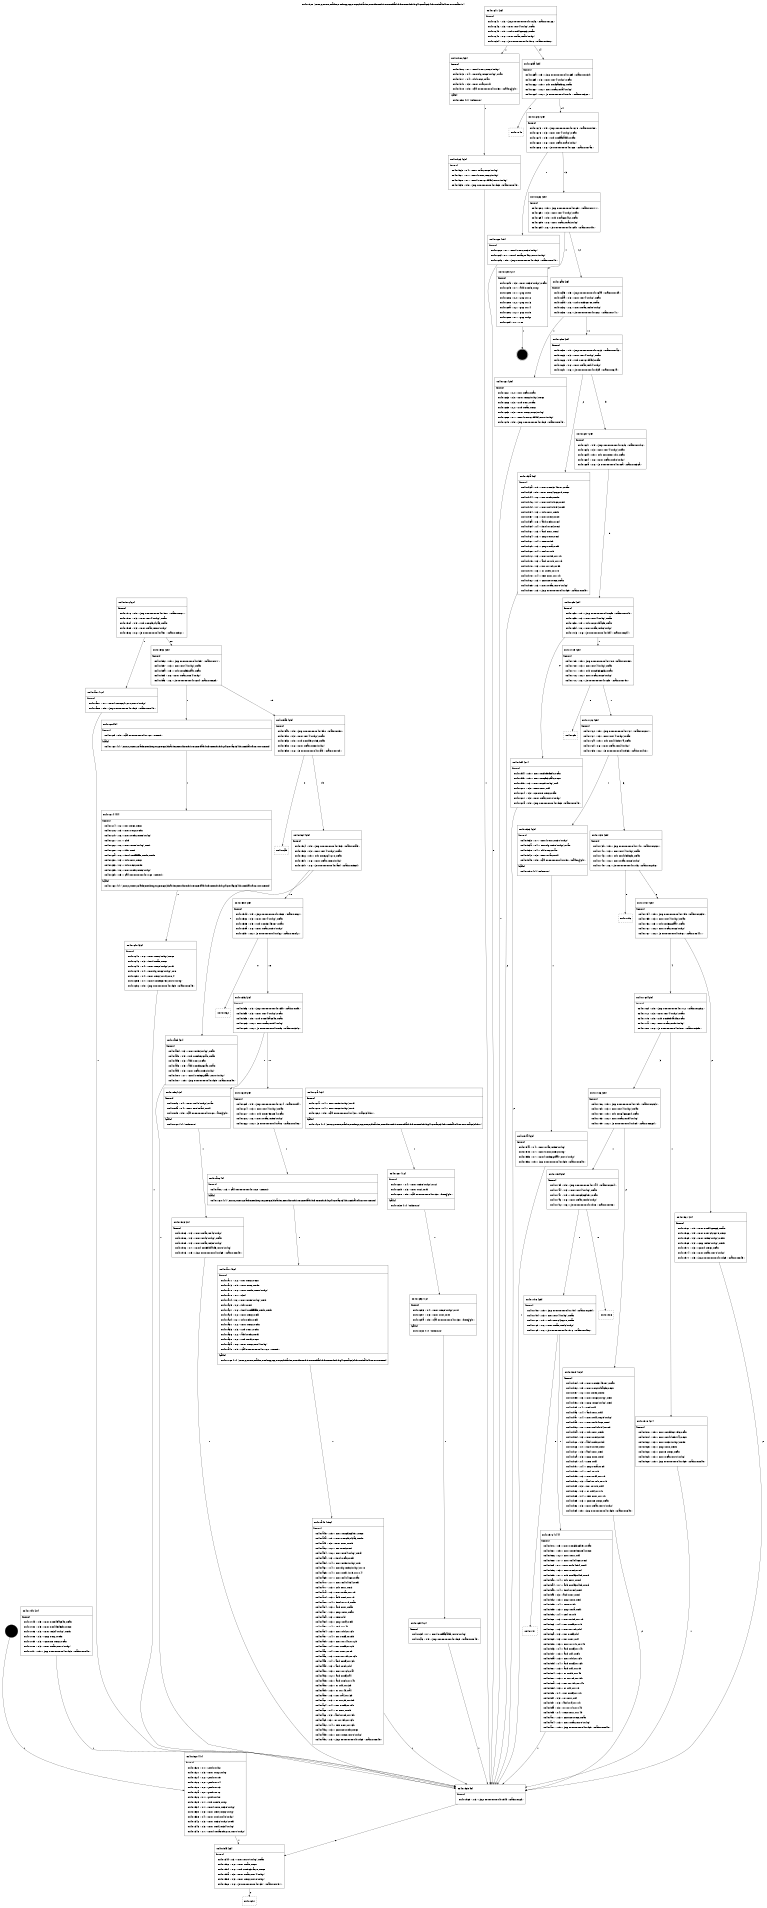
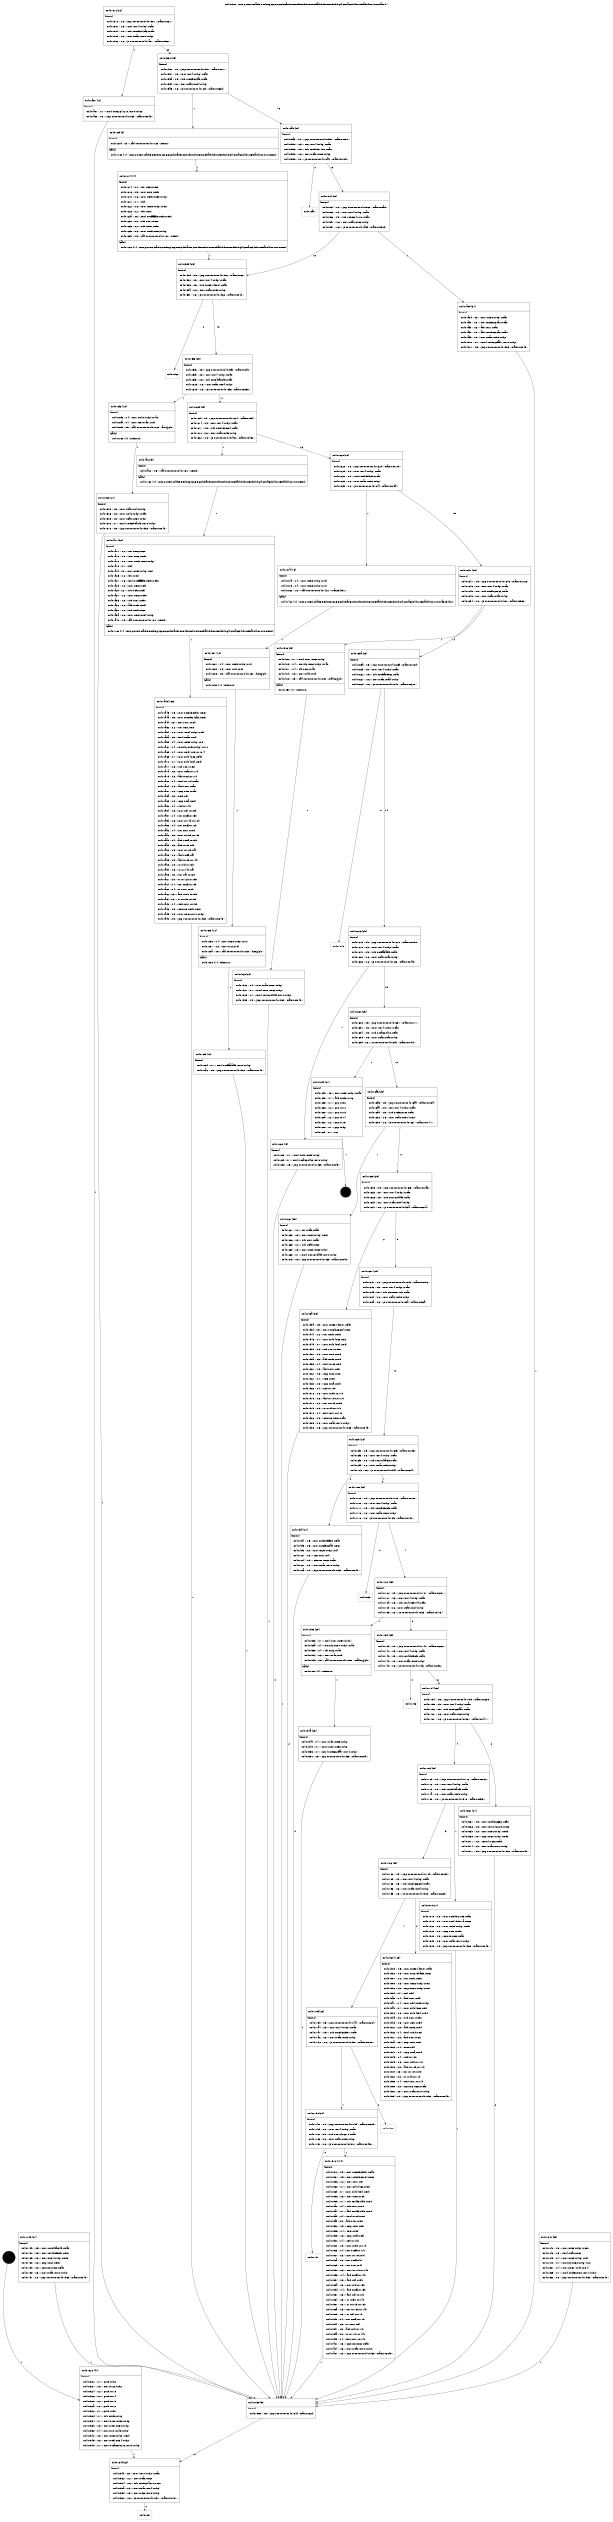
none -> (367, 471)
(172, 915) -> (208, 255)
(639, 1681) -> none
